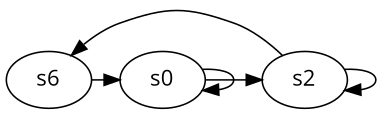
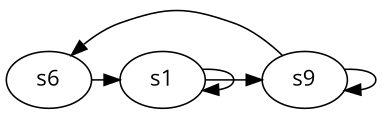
(163, 80) -> (163, 80)
(305, 80) -> (305, 80)
